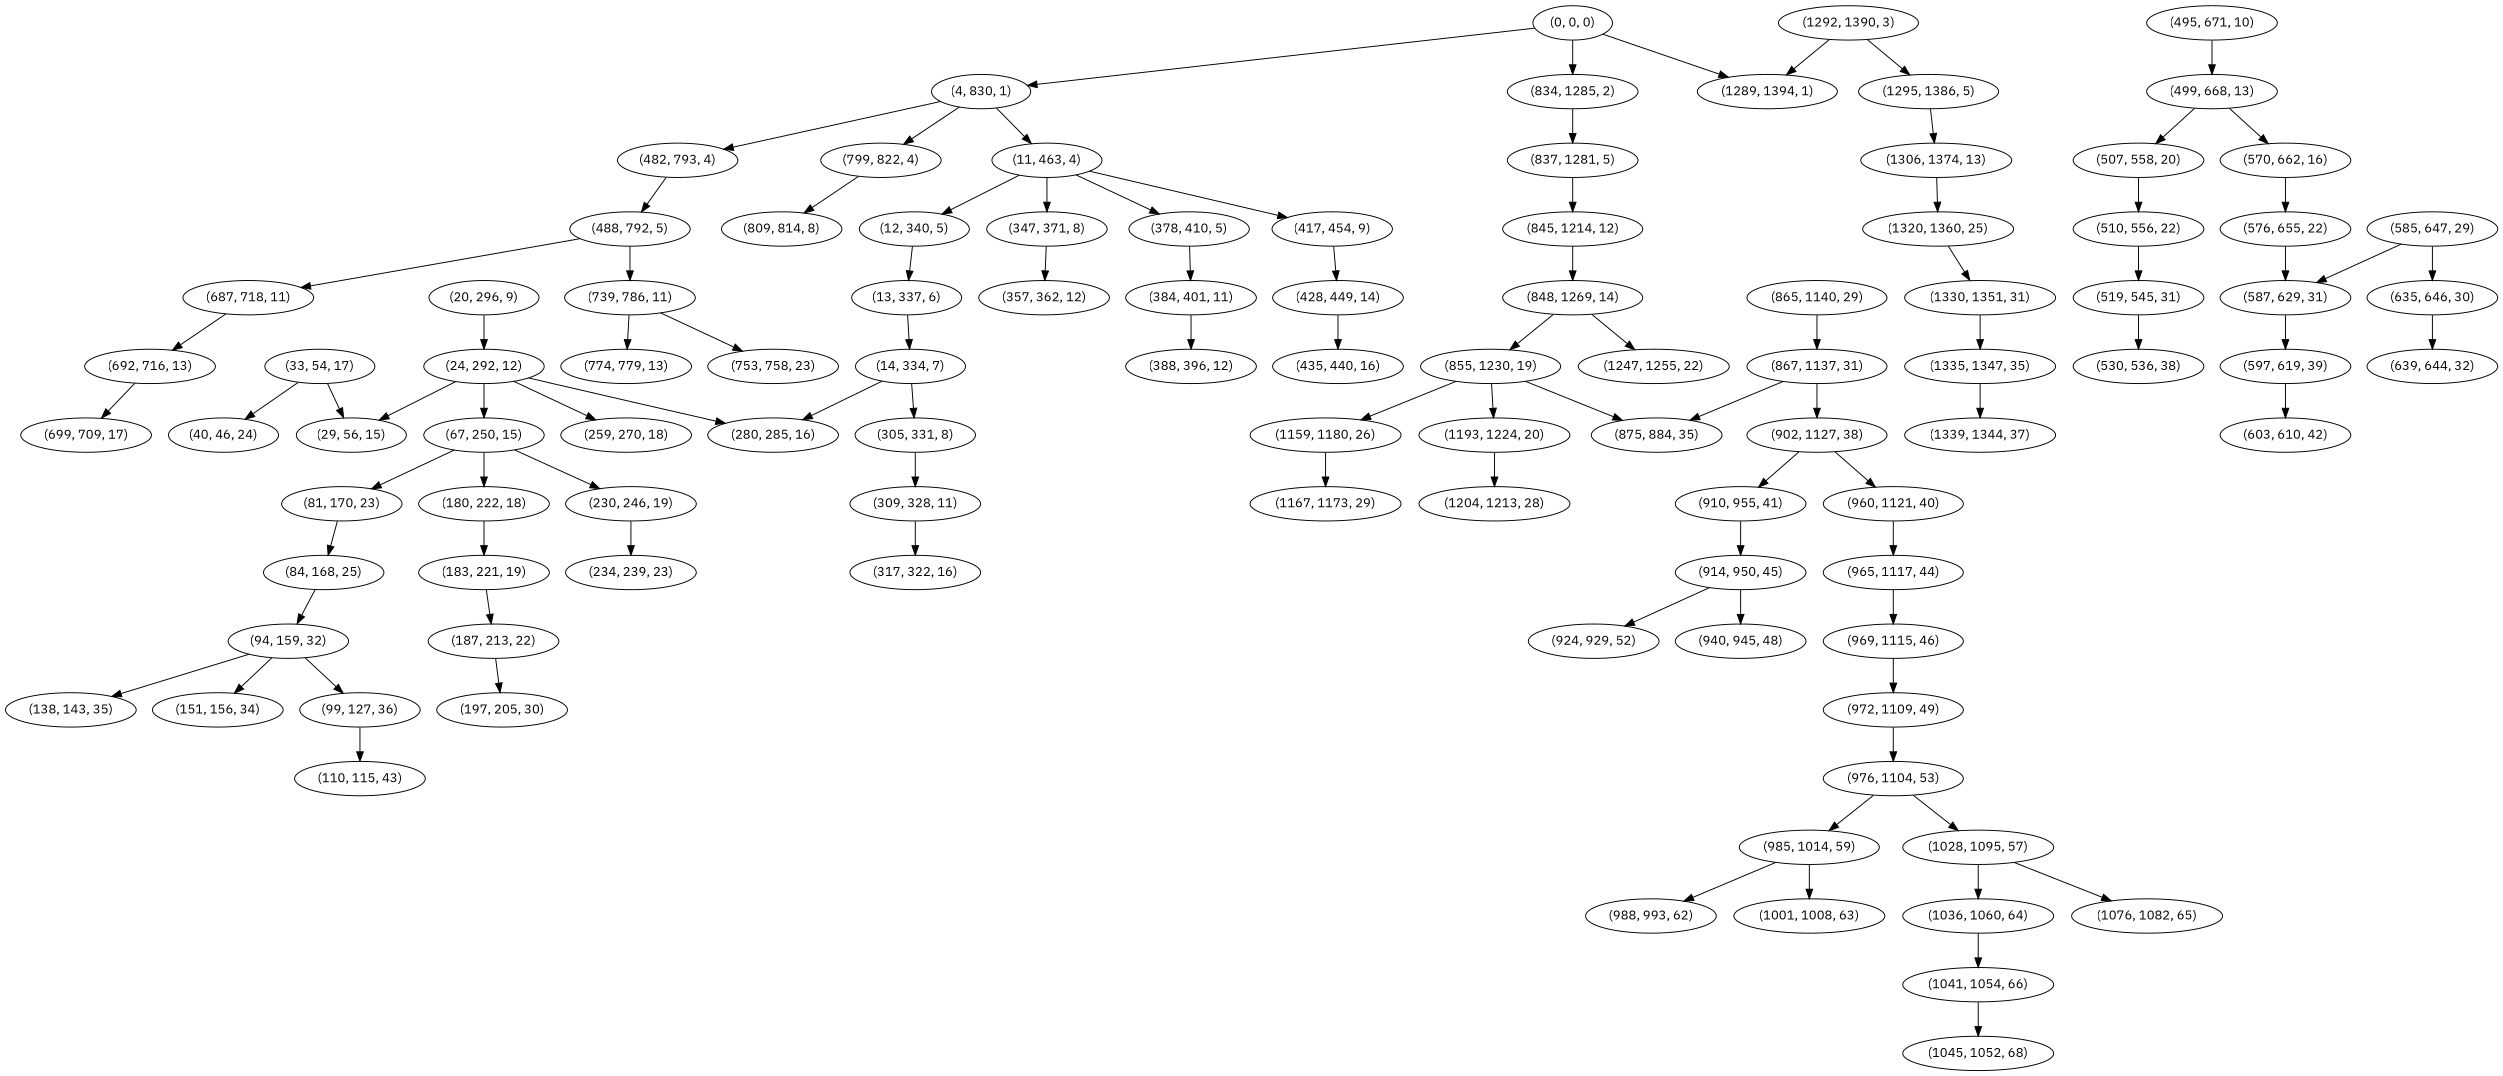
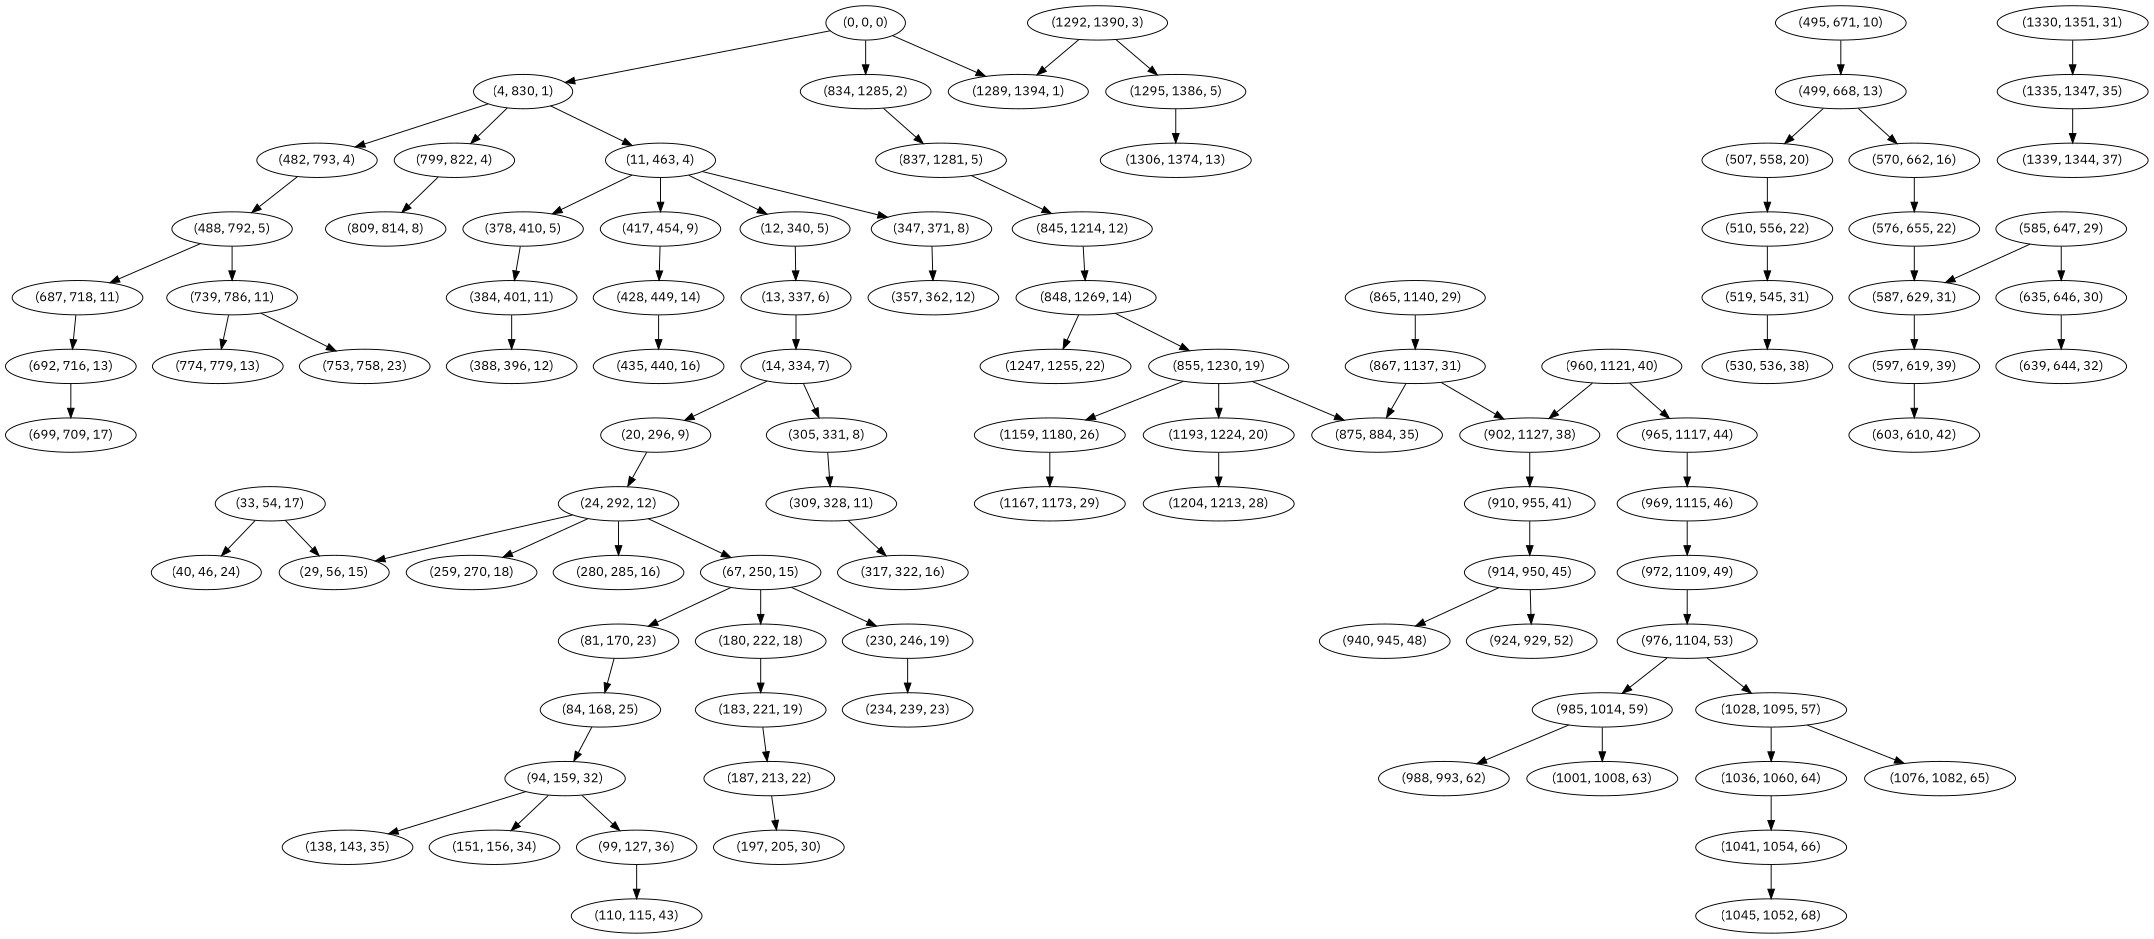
(1938, 229) -> none
(847, 398) -> (730, 399)
(1852, 466) -> (1575, 398)
